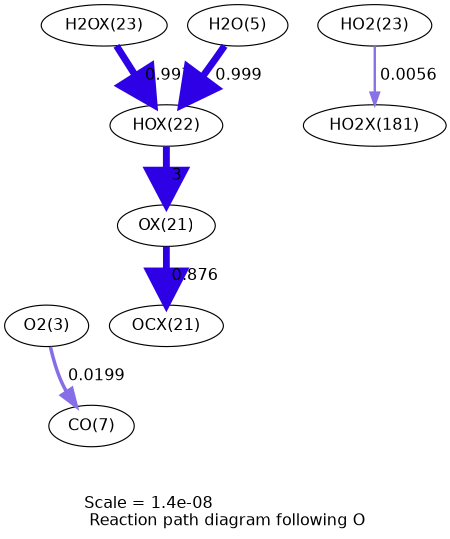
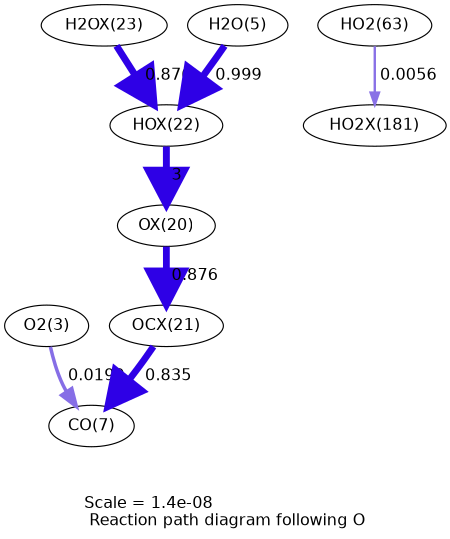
(375, 25) -> (375, 25)
(166, 75) -> (166, 75)
(166, 226) -> (166, 226)
none -> (142, 363)
